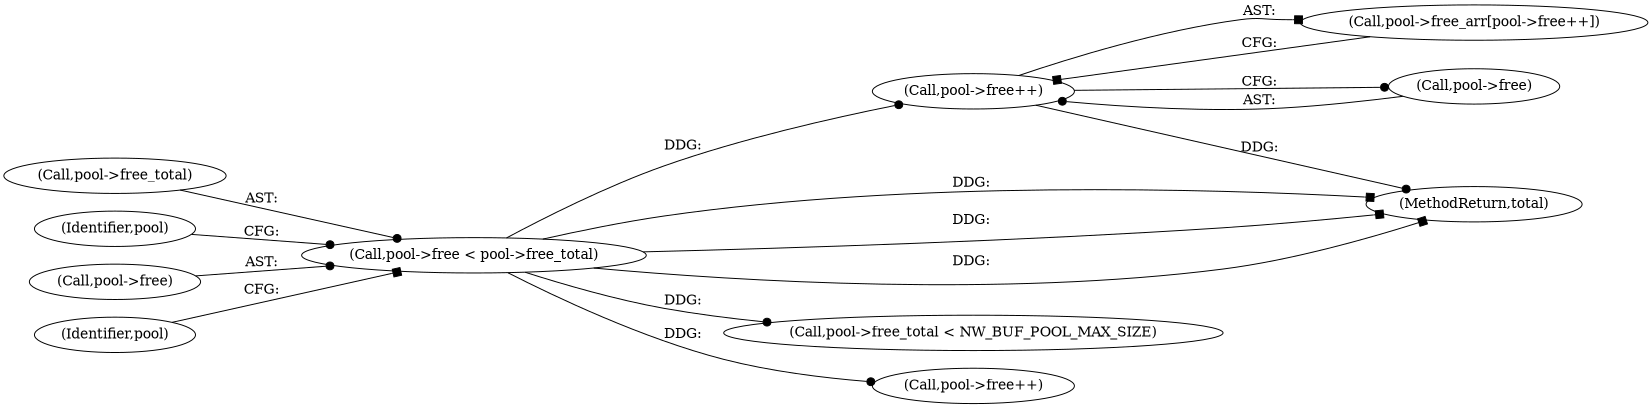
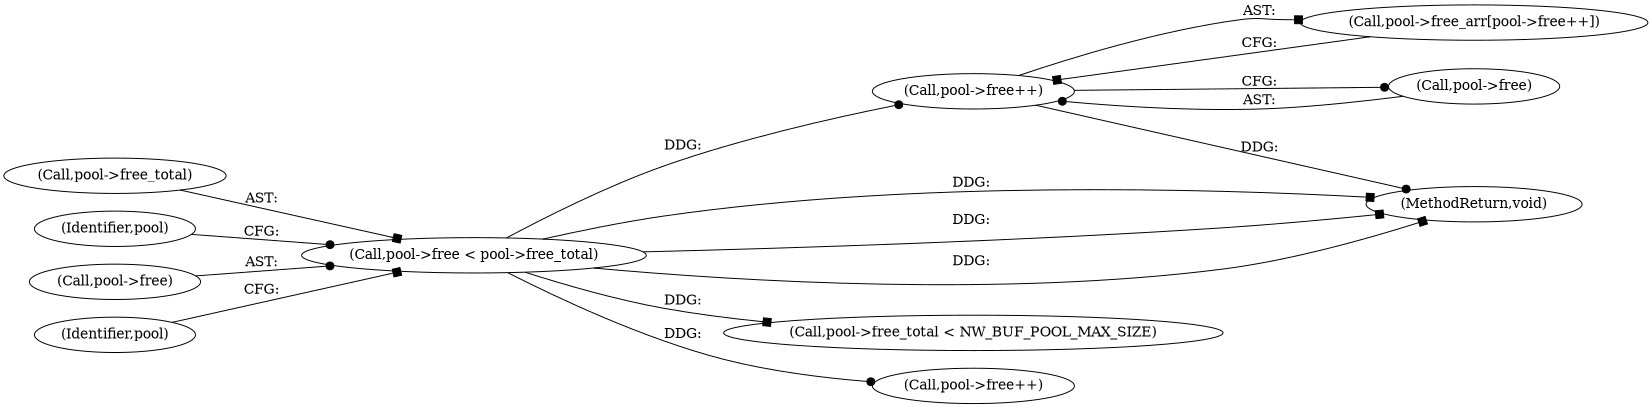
(1474, 204) -> (1474, 204)
(287, 214) -> (287, 214)
(643, 304) -> (643, 304)
